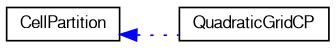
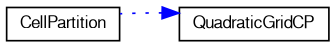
(158, 35) -> (141, 13)
